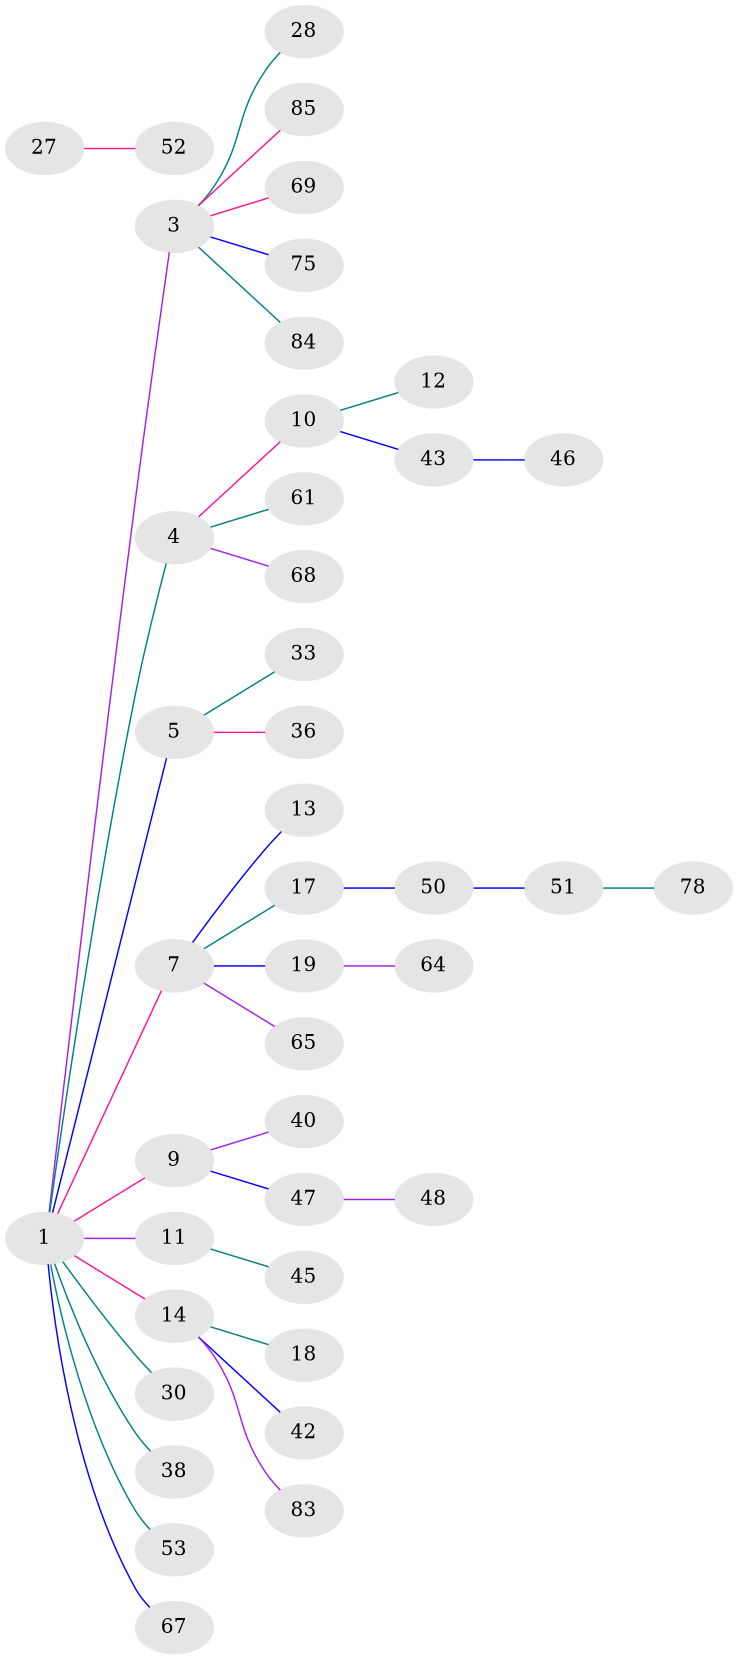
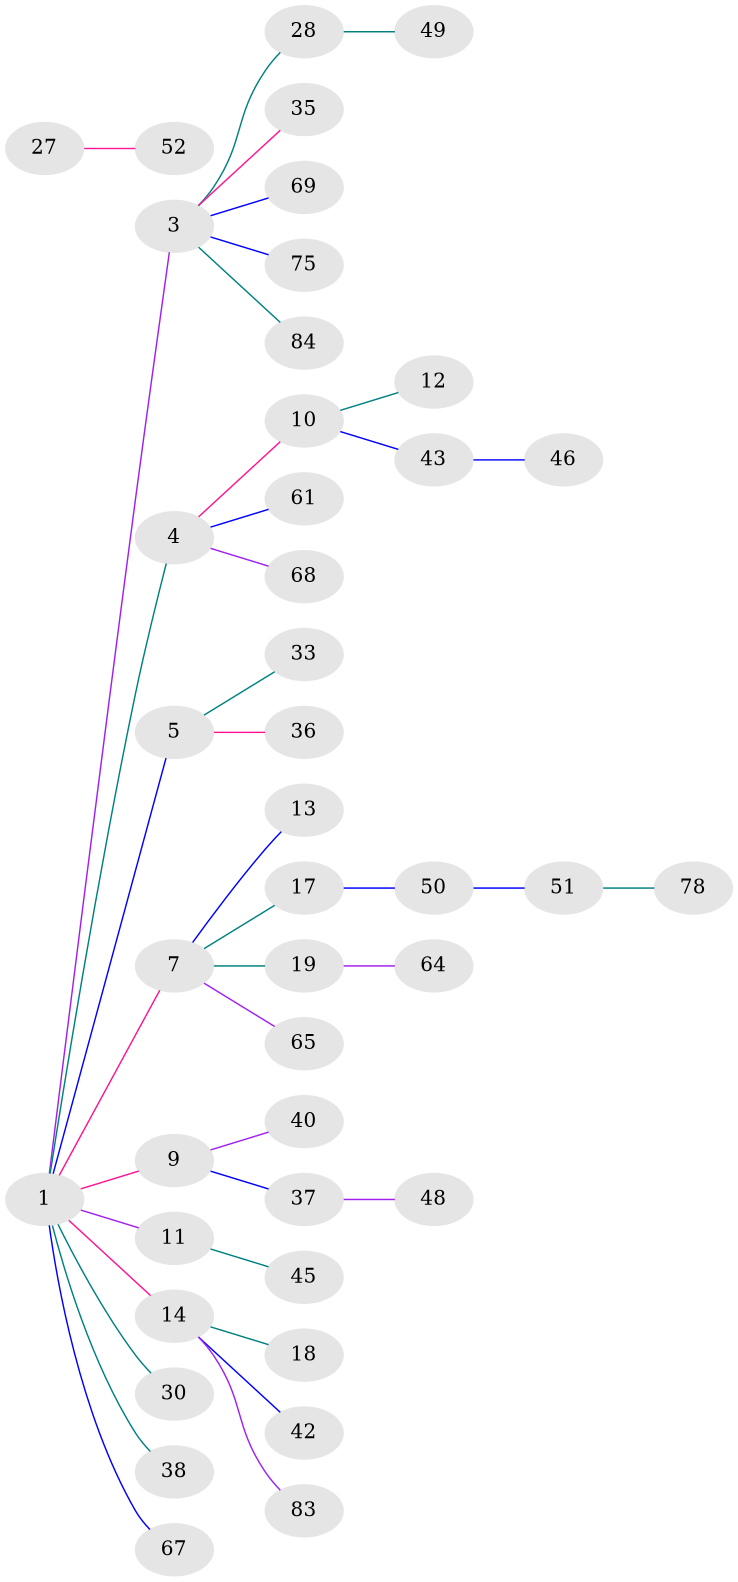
none -> (434, 32)
(304, 110) -> (304, 110)
(240, 207) -> (240, 207)
(240, 518) -> (240, 518)
(240, 966) -> (240, 966)
(304, 1199) -> (304, 1199)
(174, 1550) -> none
